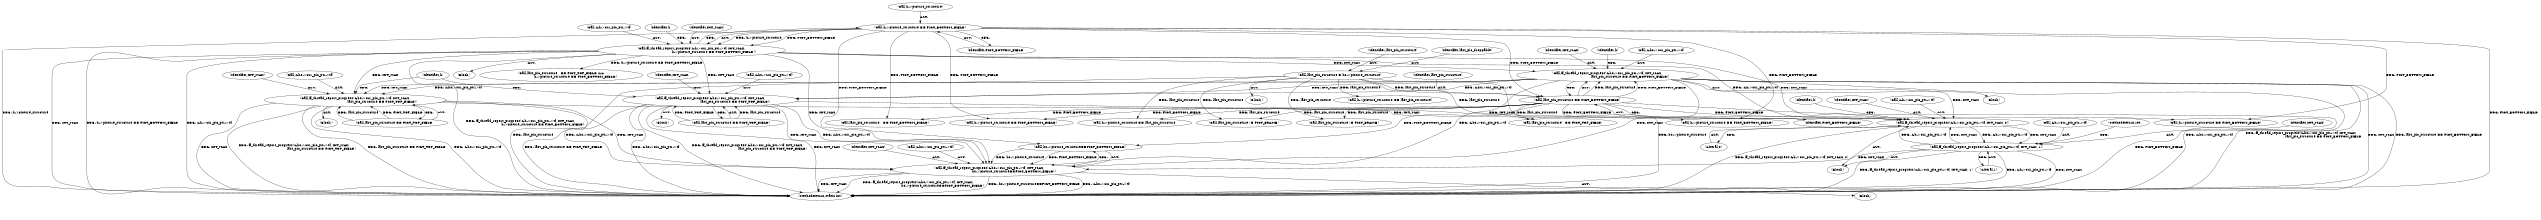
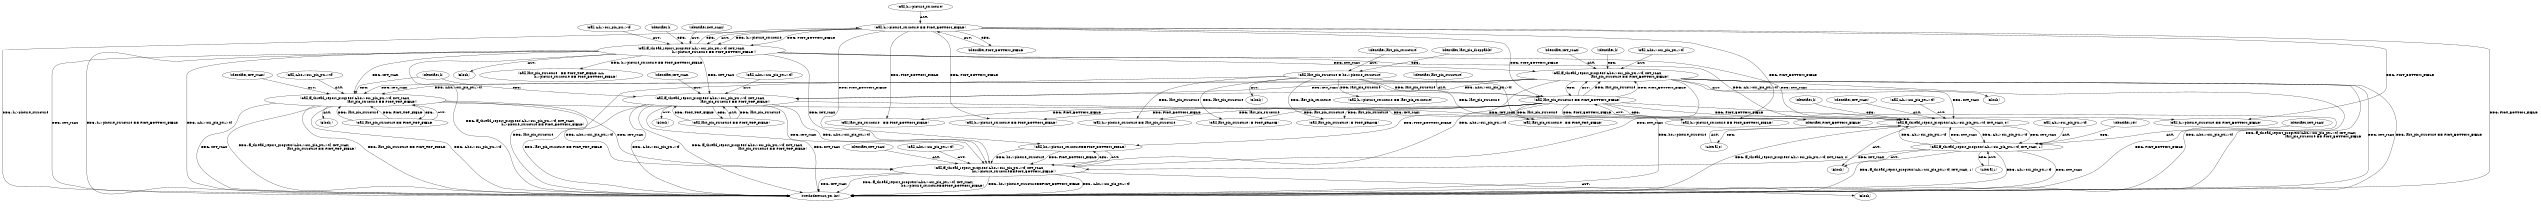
(1416, 63) -> (1416, 63)
(2125, 123) -> (2125, 123)
(820, 196) -> (820, 196)
